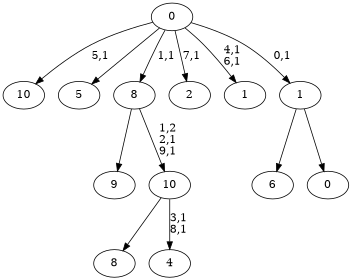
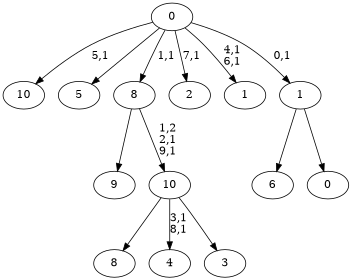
none -> (225, 263)
